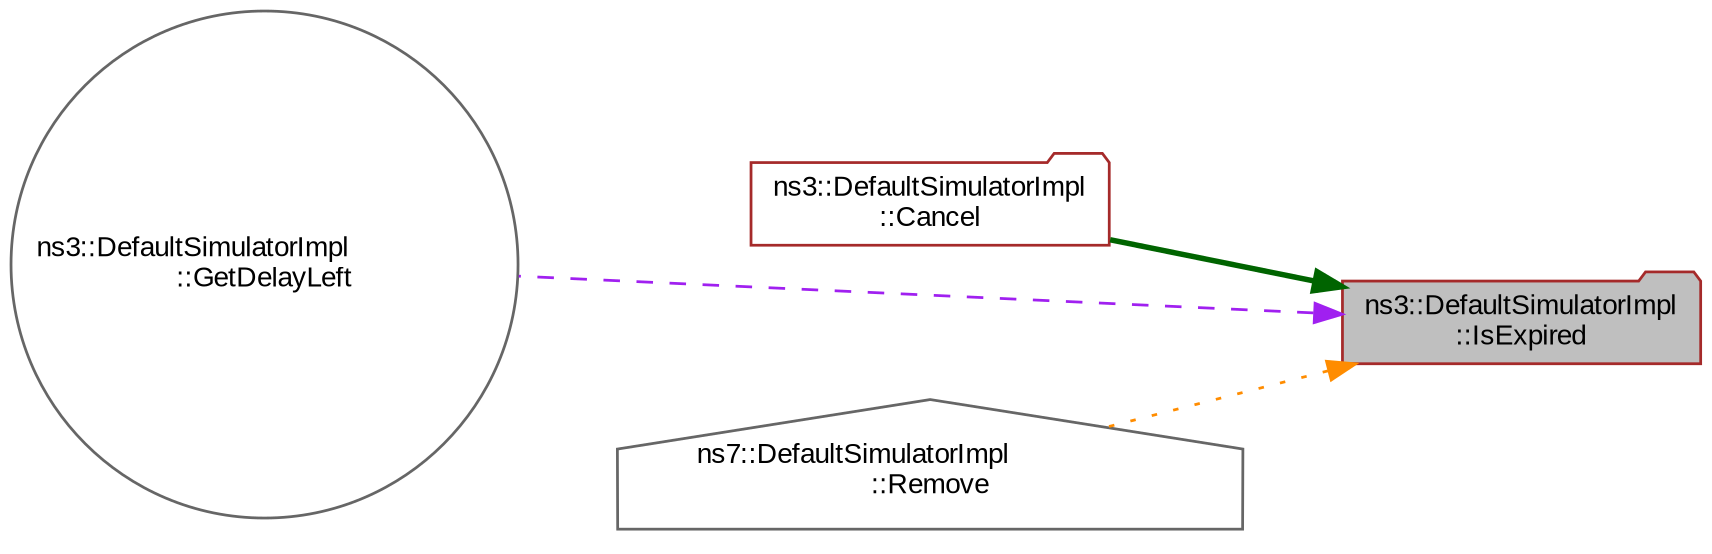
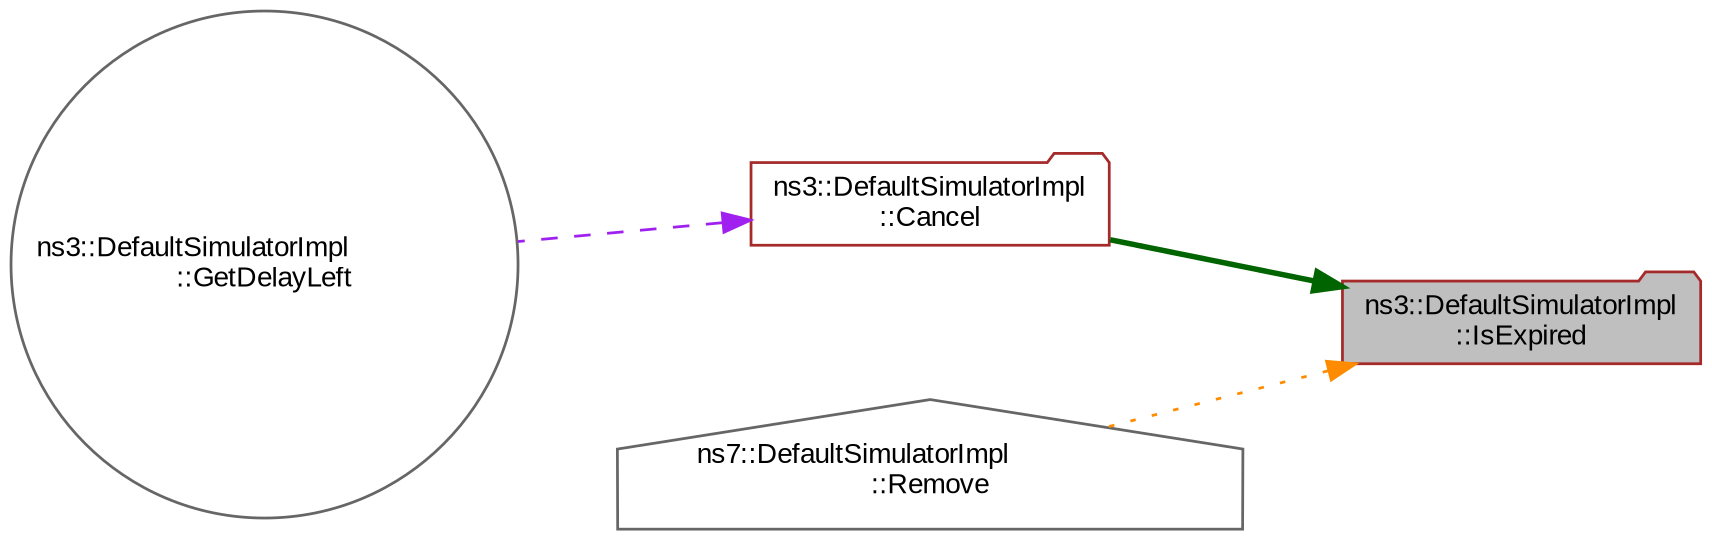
(916, 295) -> (620, 232)
